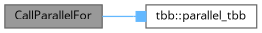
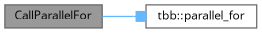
(201, 16) -> (201, 16)
